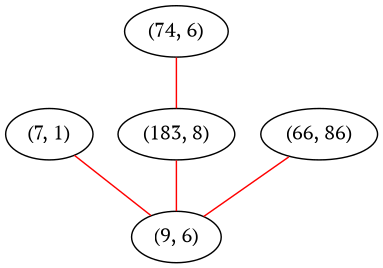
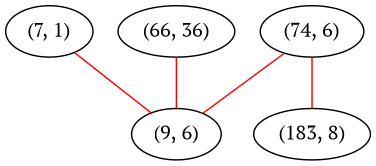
(319, 134) -> (176, 31)
(176, 186) -> (244, 83)
